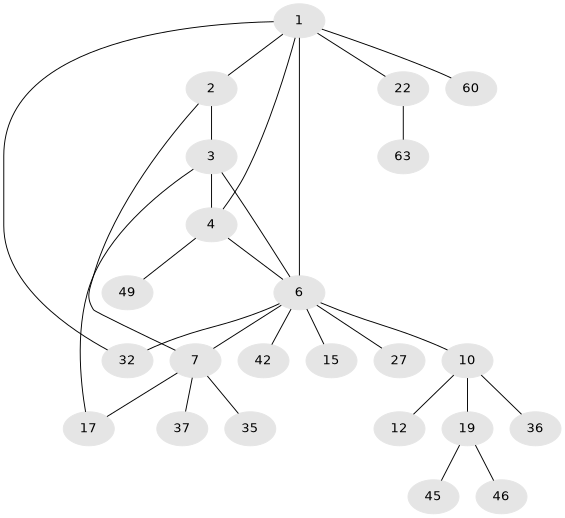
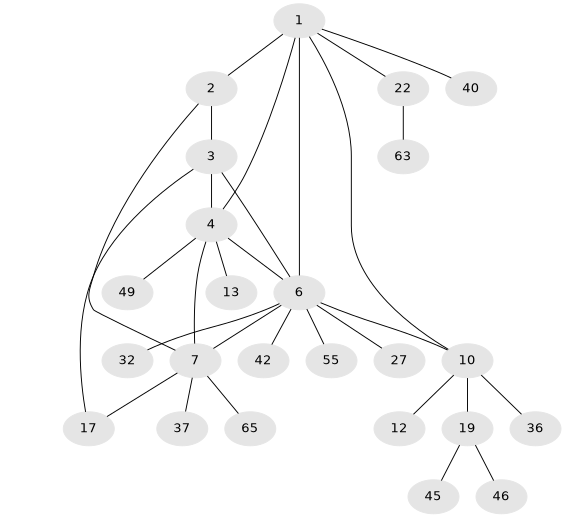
(471, 89) -> (471, 89)
(15, 112) -> (351, 209)
none -> (196, 292)
none -> (231, 293)
(332, 361) -> (332, 361)
(250, 429) -> (250, 429)
